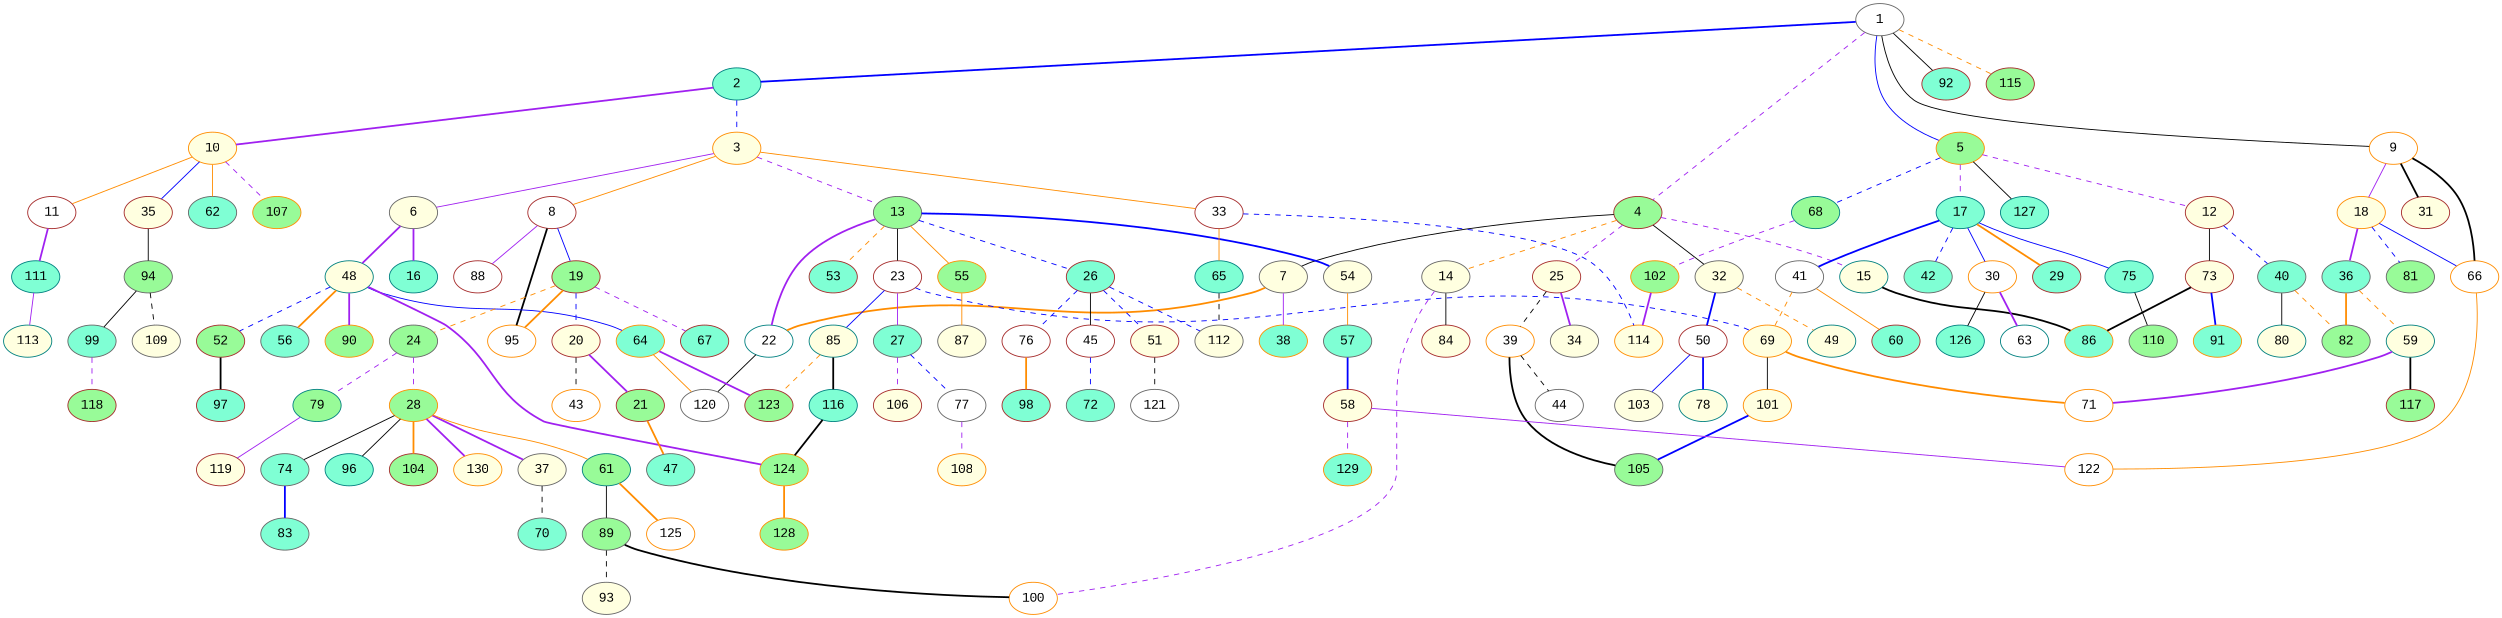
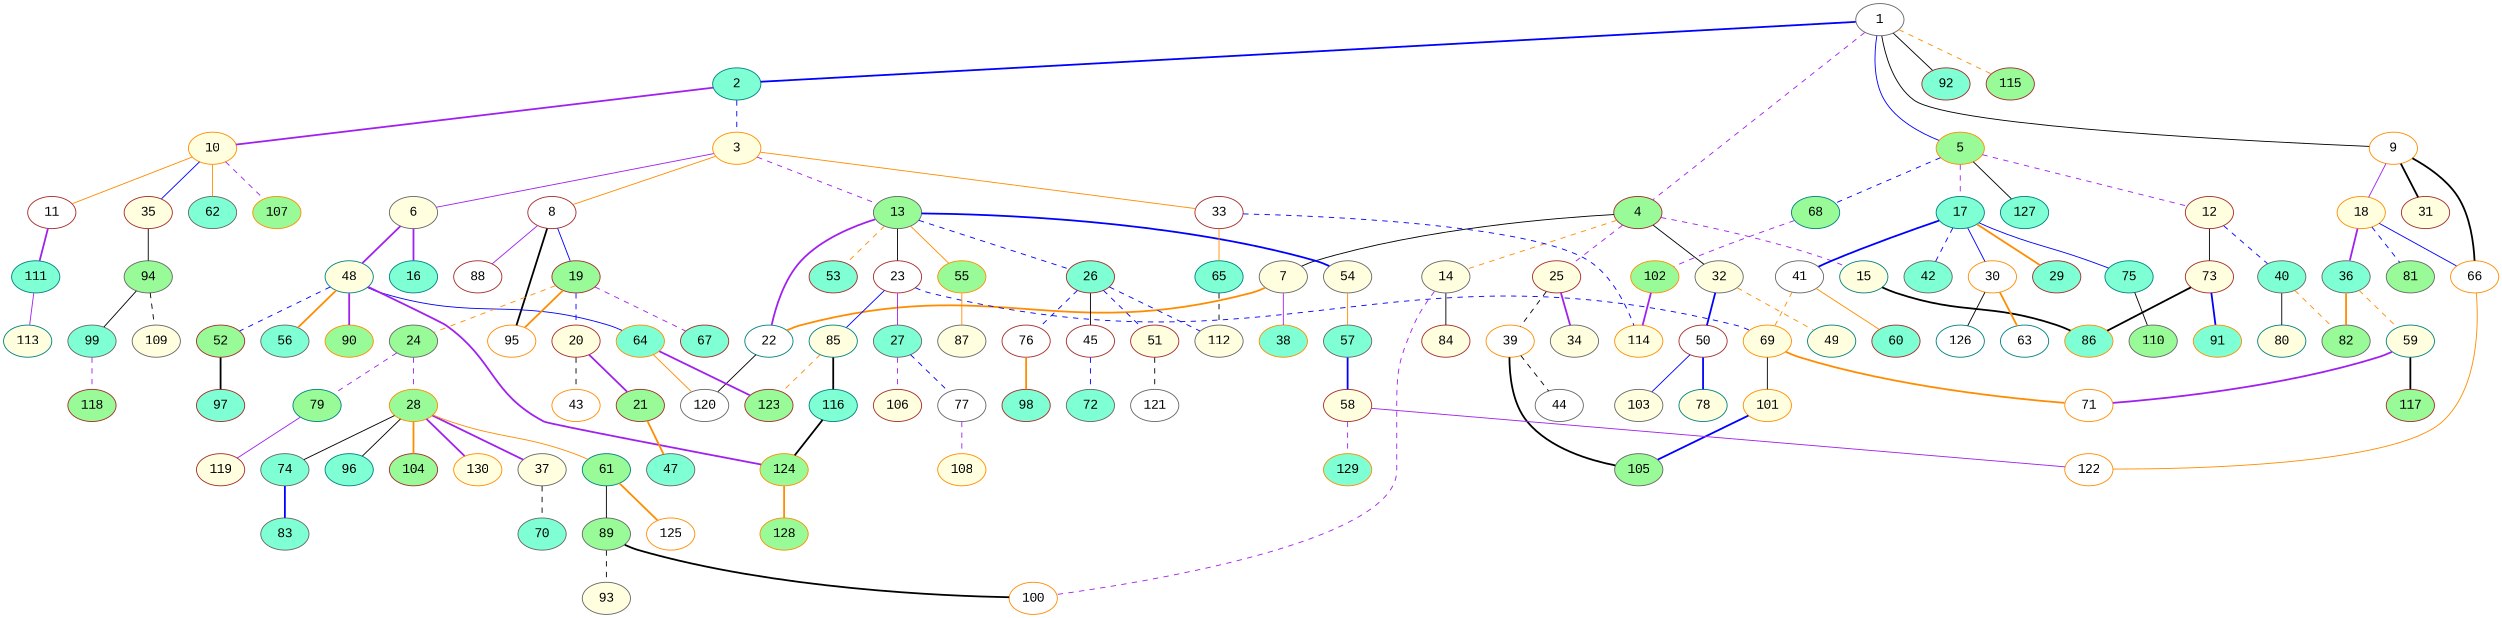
(2008, 307) -> (2008, 307)
(1960, 341) -> (1960, 341)
